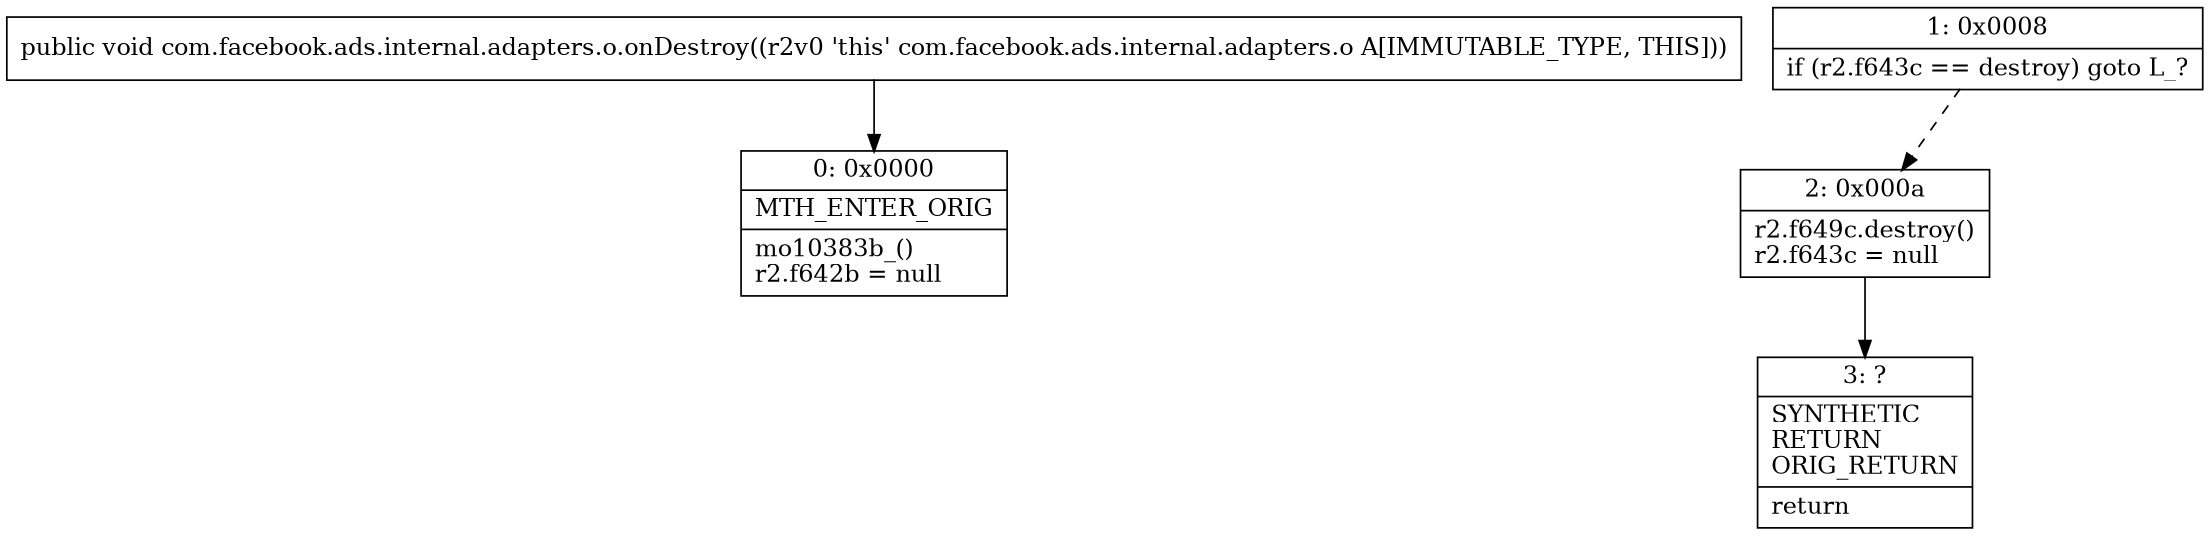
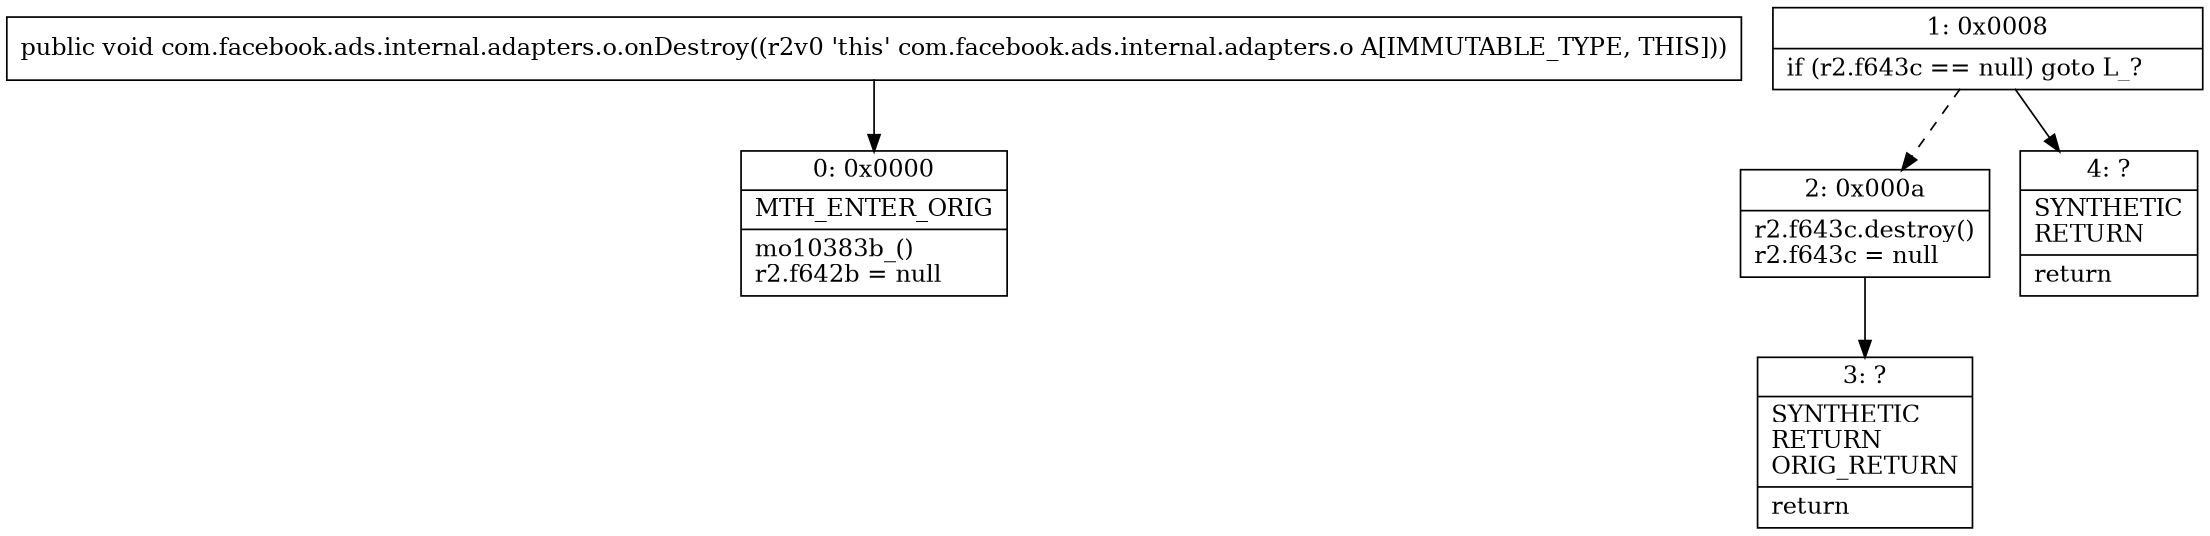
(1988, 68) -> (1965, 68)
none -> (2109, 223)
(1865, 230) -> (1865, 230)
